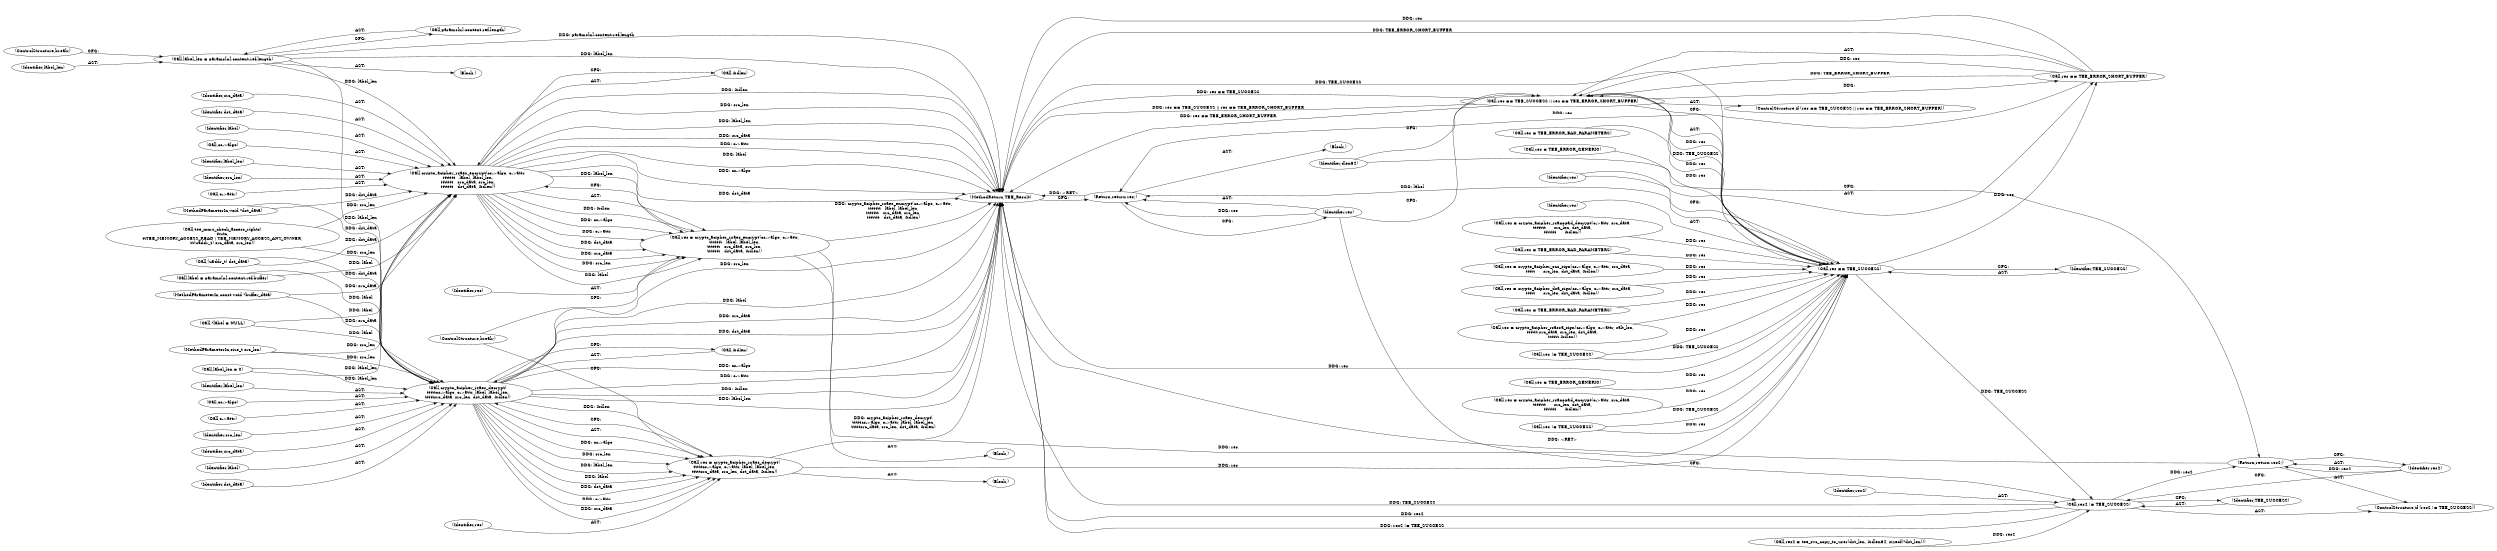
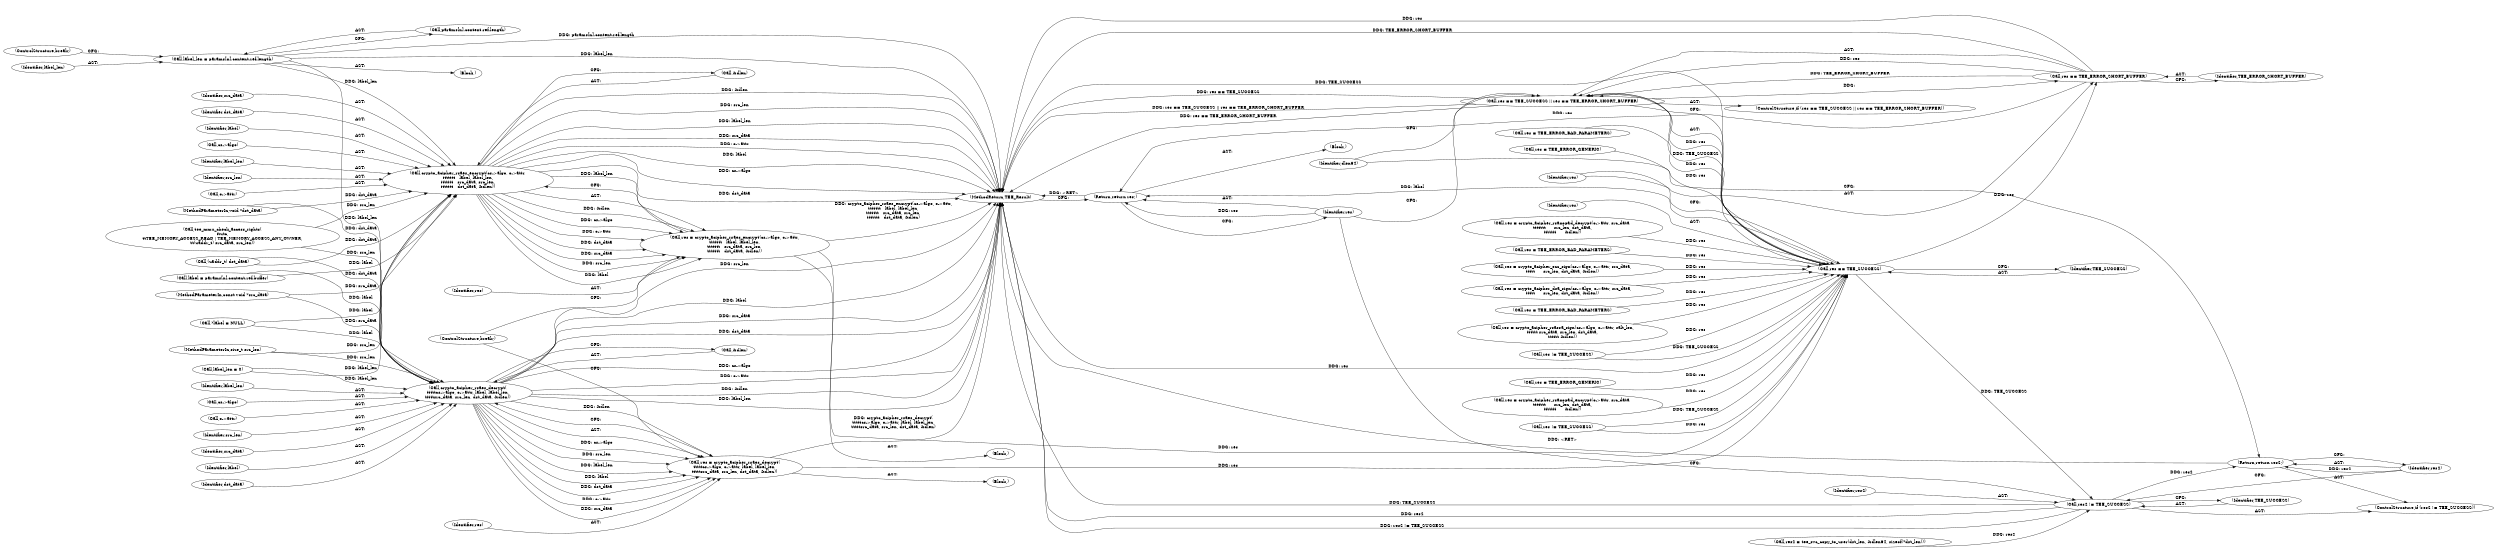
none -> (2261, 77)
(223, 295) -> (223, 295)
